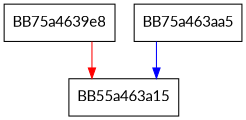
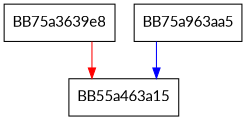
(60, 23) -> (60, 23)
(188, 23) -> (188, 23)
